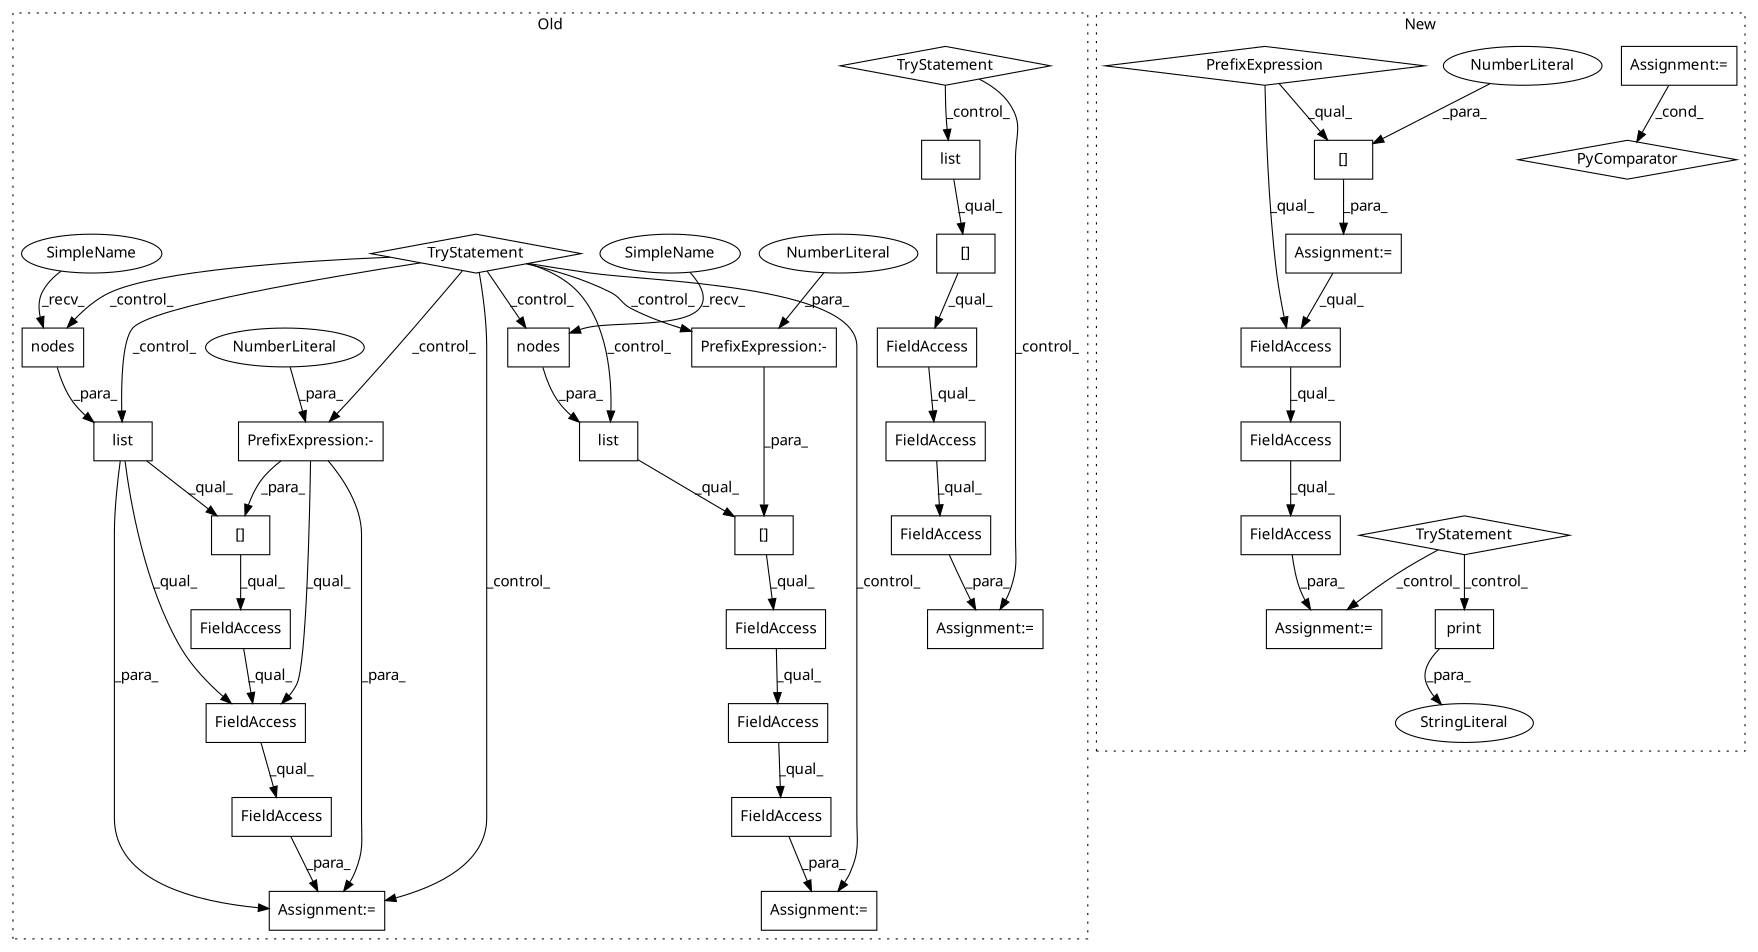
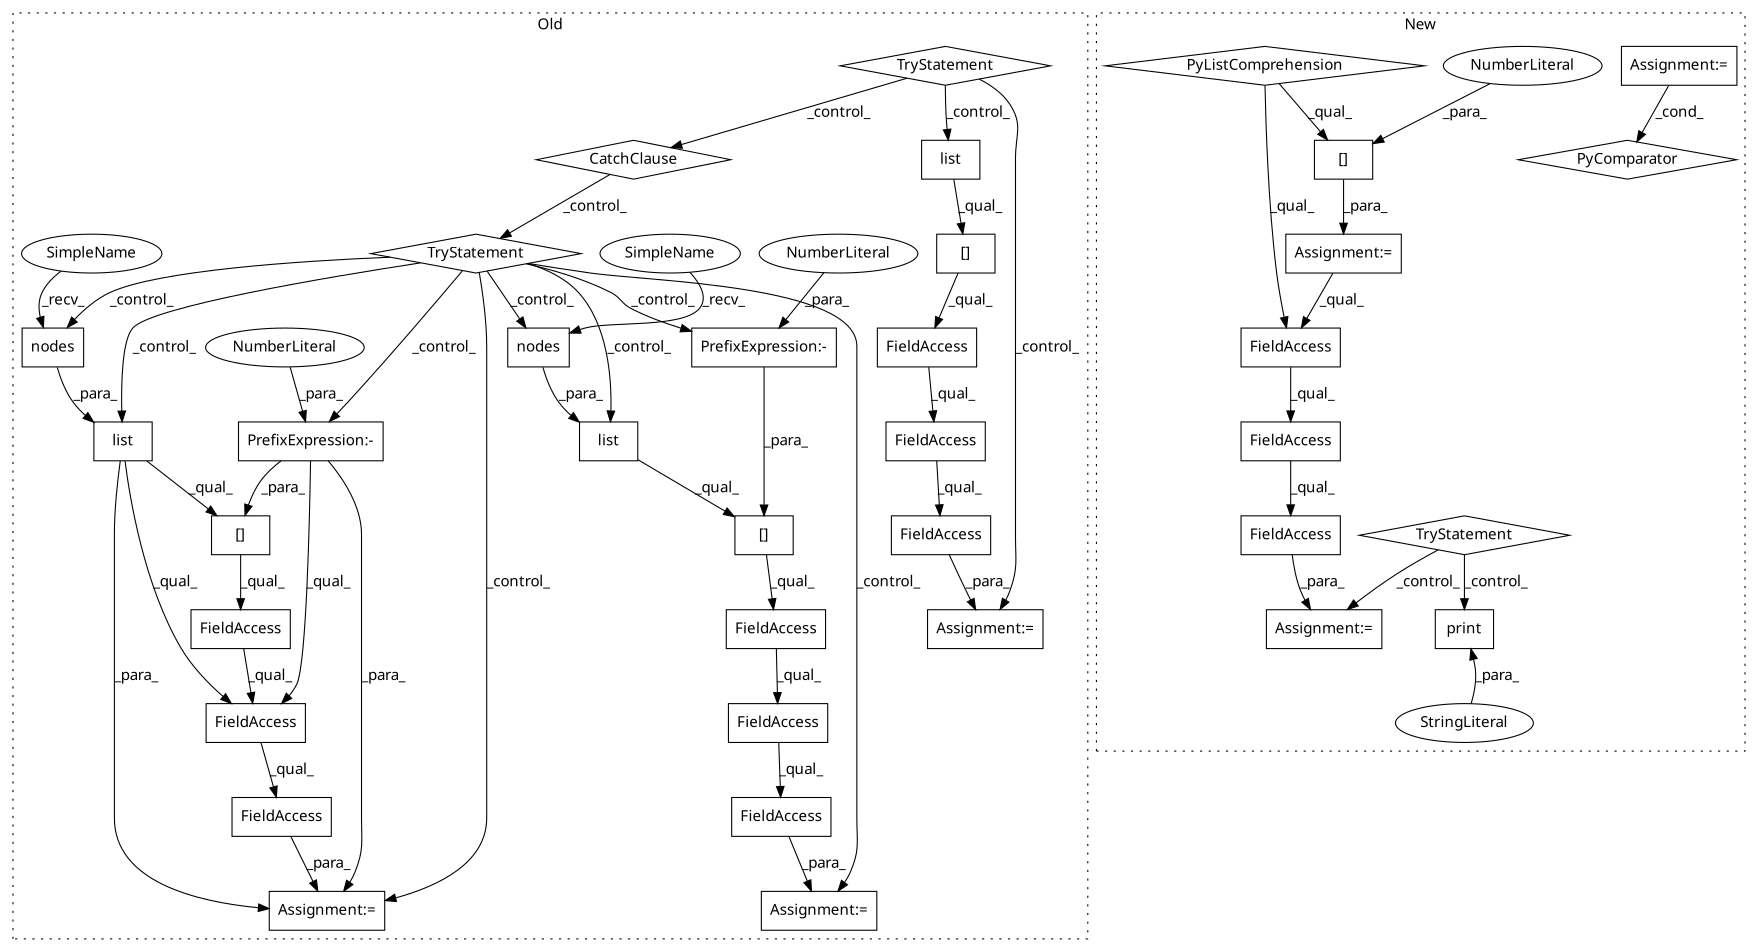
(1265, 66) -> (1265, 66)
none -> (633, 160)
(1425, 672) -> (1475, 682)
